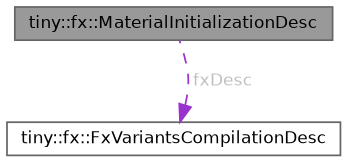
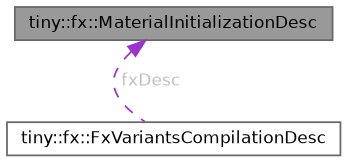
(188, 72) -> (115, 90)
